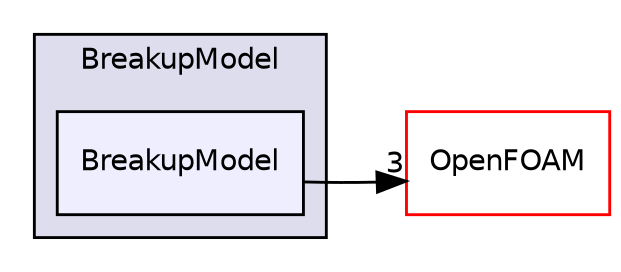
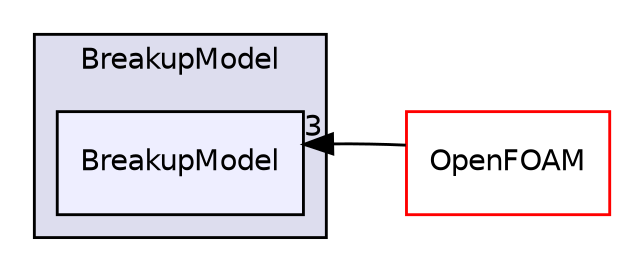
(344, 182) -> (369, 144)
